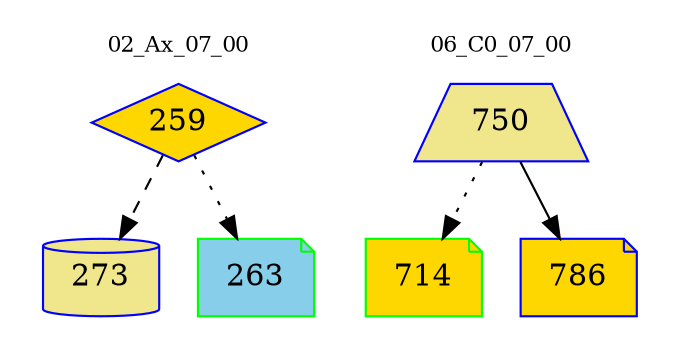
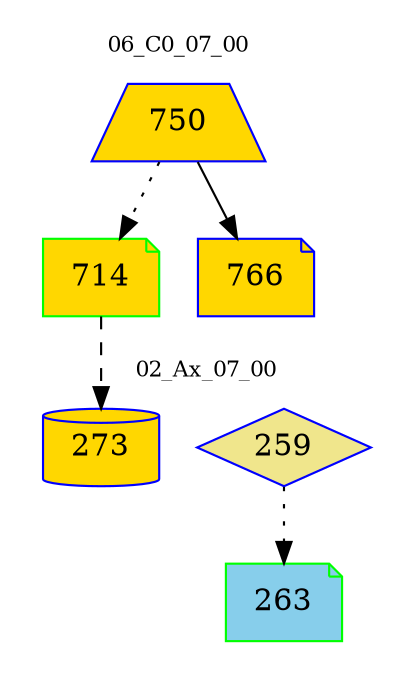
(179, 123) -> (284, 447)
(501, 123) -> (179, 123)
(147, 187) -> (101, 364)
(101, 278) -> (101, 447)
(579, 278) -> (256, 278)
